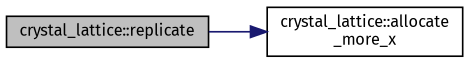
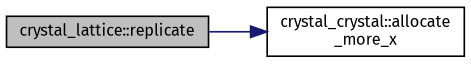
(365, 32) -> (366, 32)
